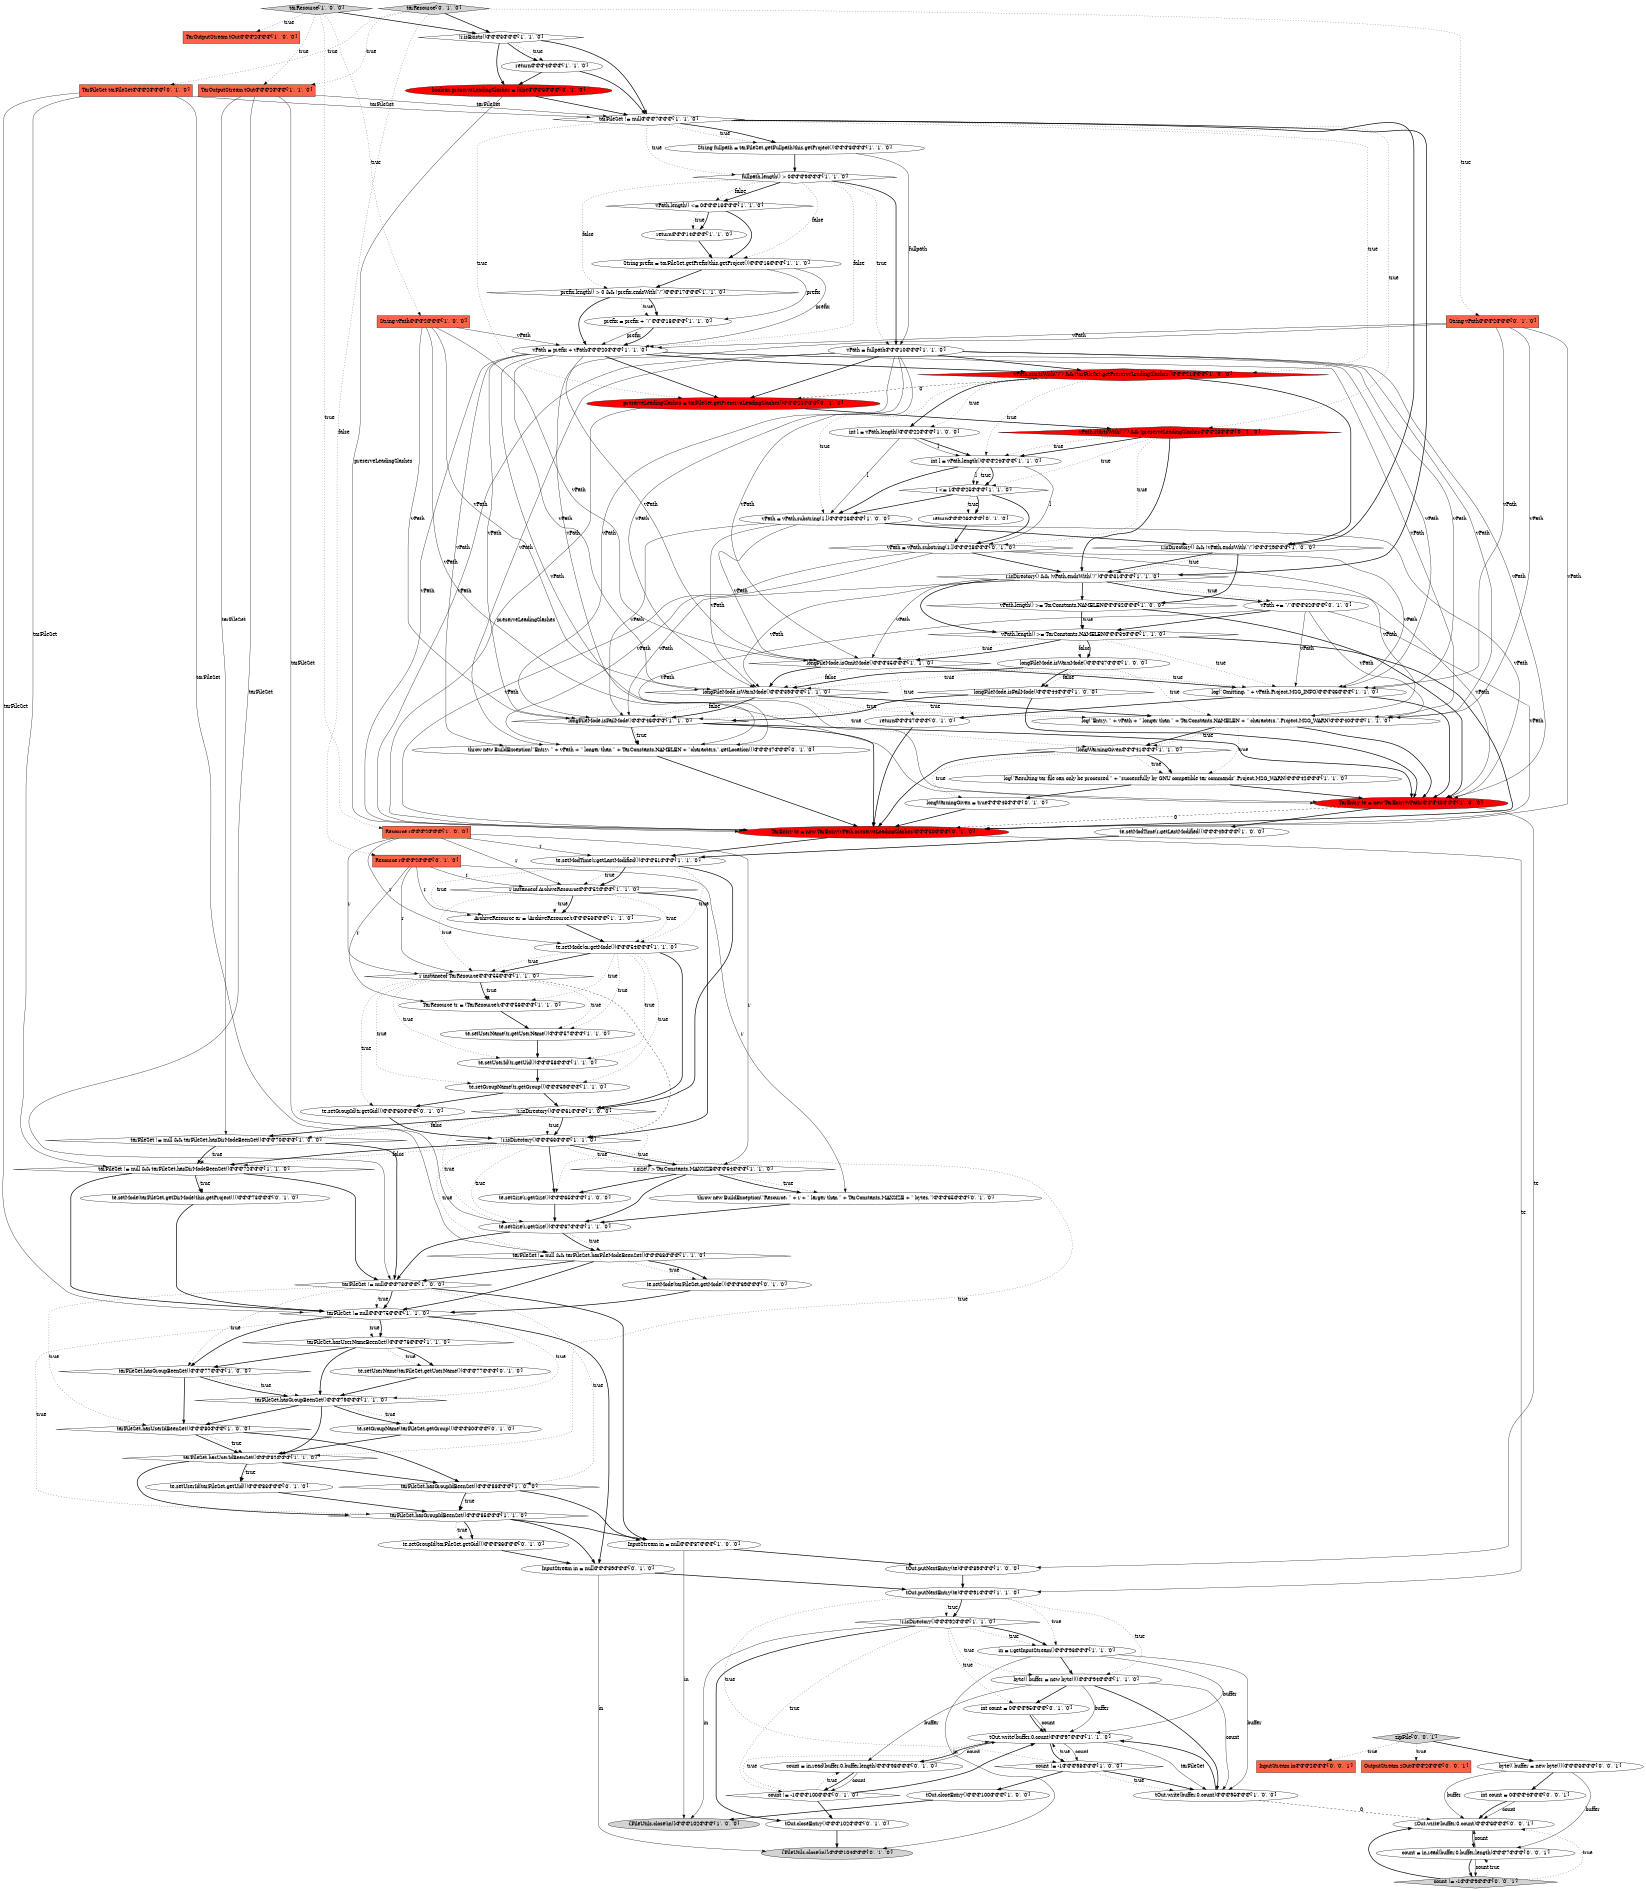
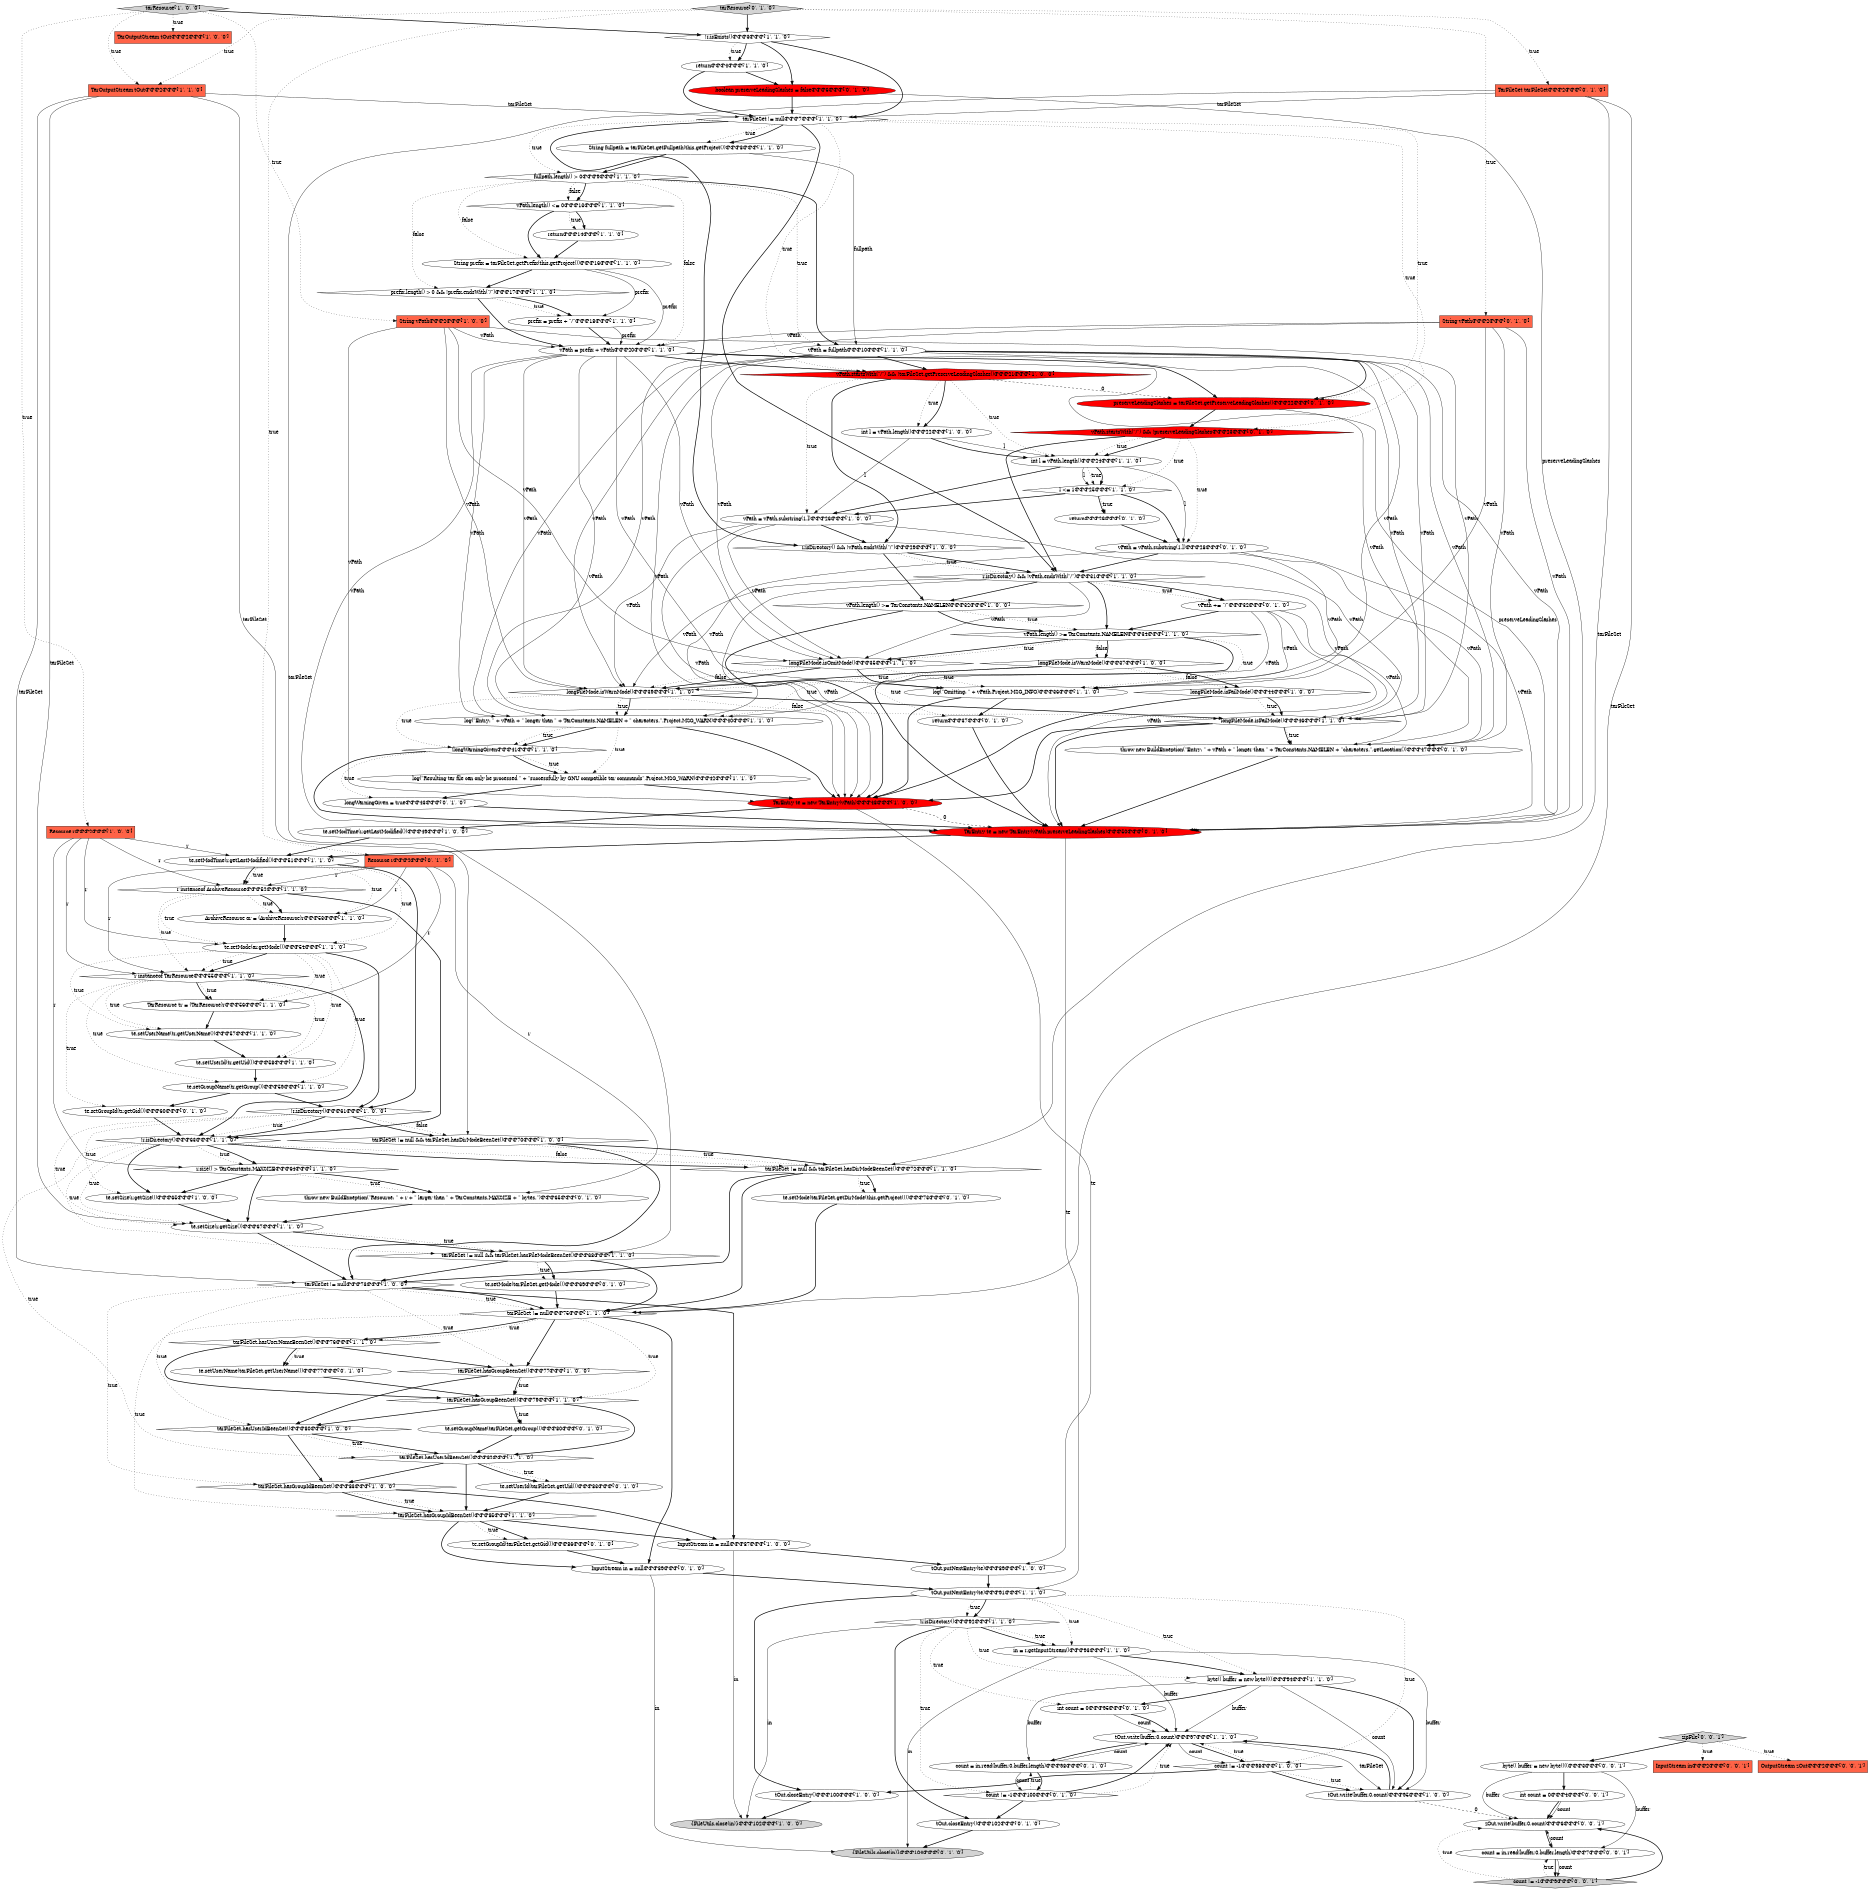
(344, 433) -> (274, 433)
(951, 548) -> (1182, 548)
(1084, 664) -> (1102, 664)
(652, 1048) -> (361, 1075)
none -> (755, 1636)
